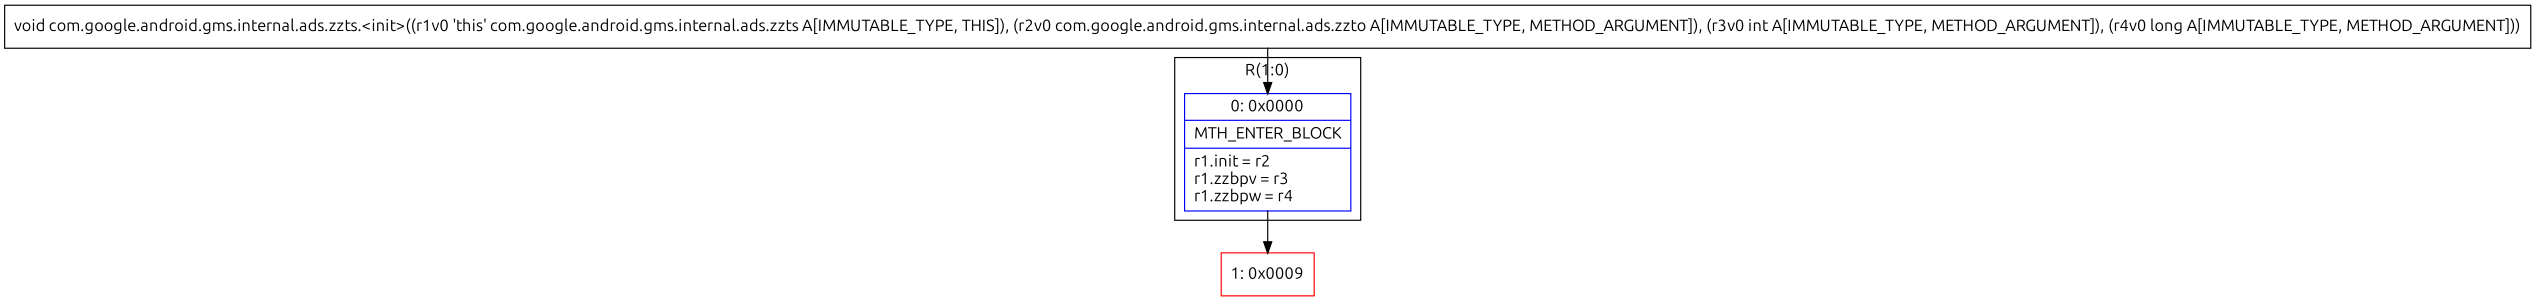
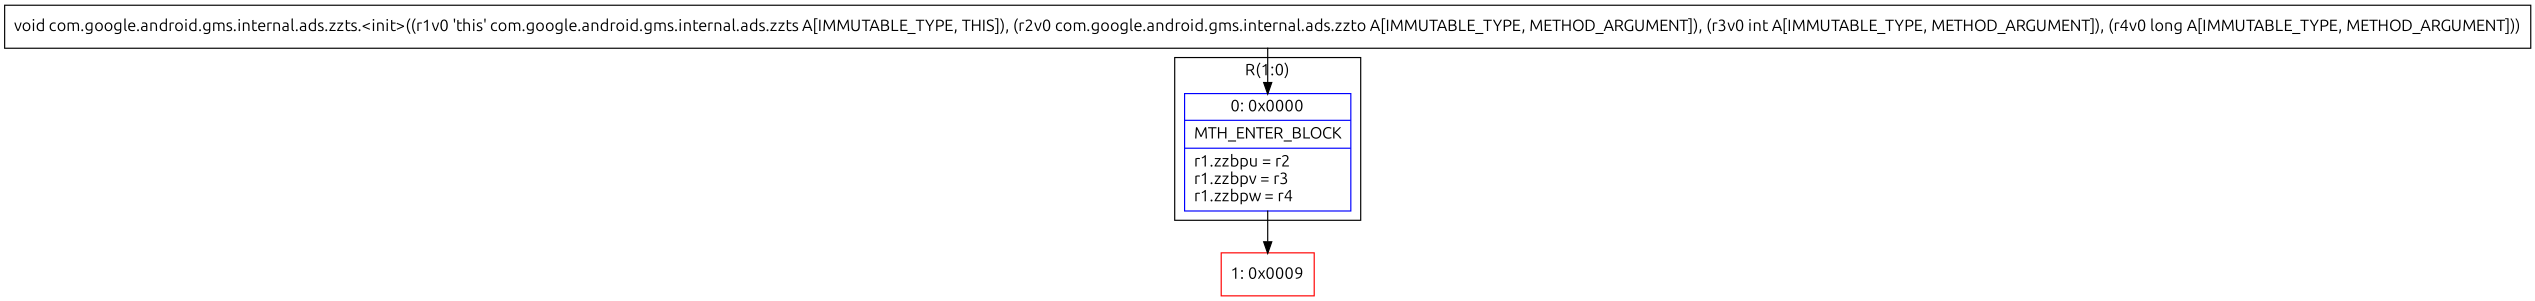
(1233, 162) -> (1243, 162)
